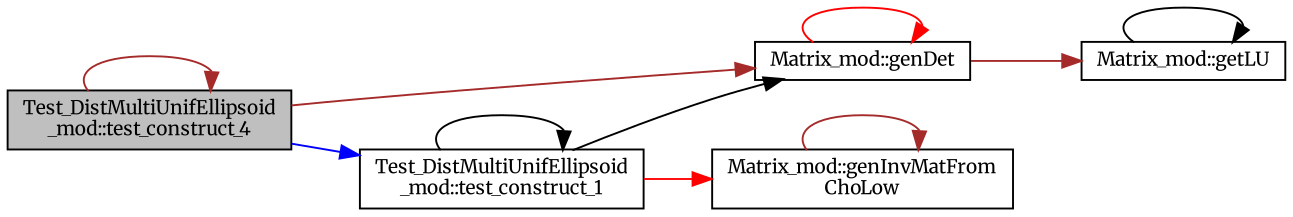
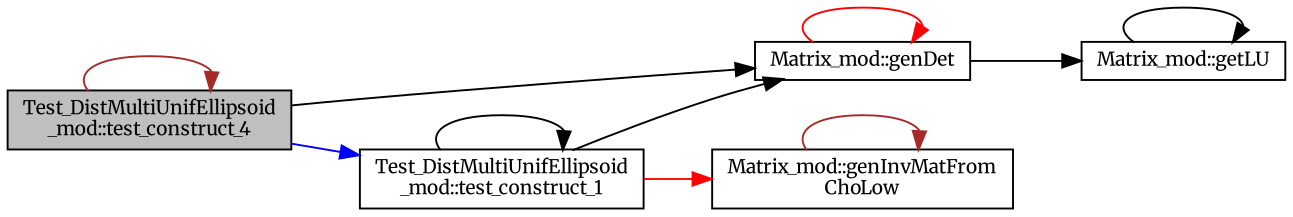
(1016, 61) -> (1016, 61)
(513, 86) -> (513, 86)
